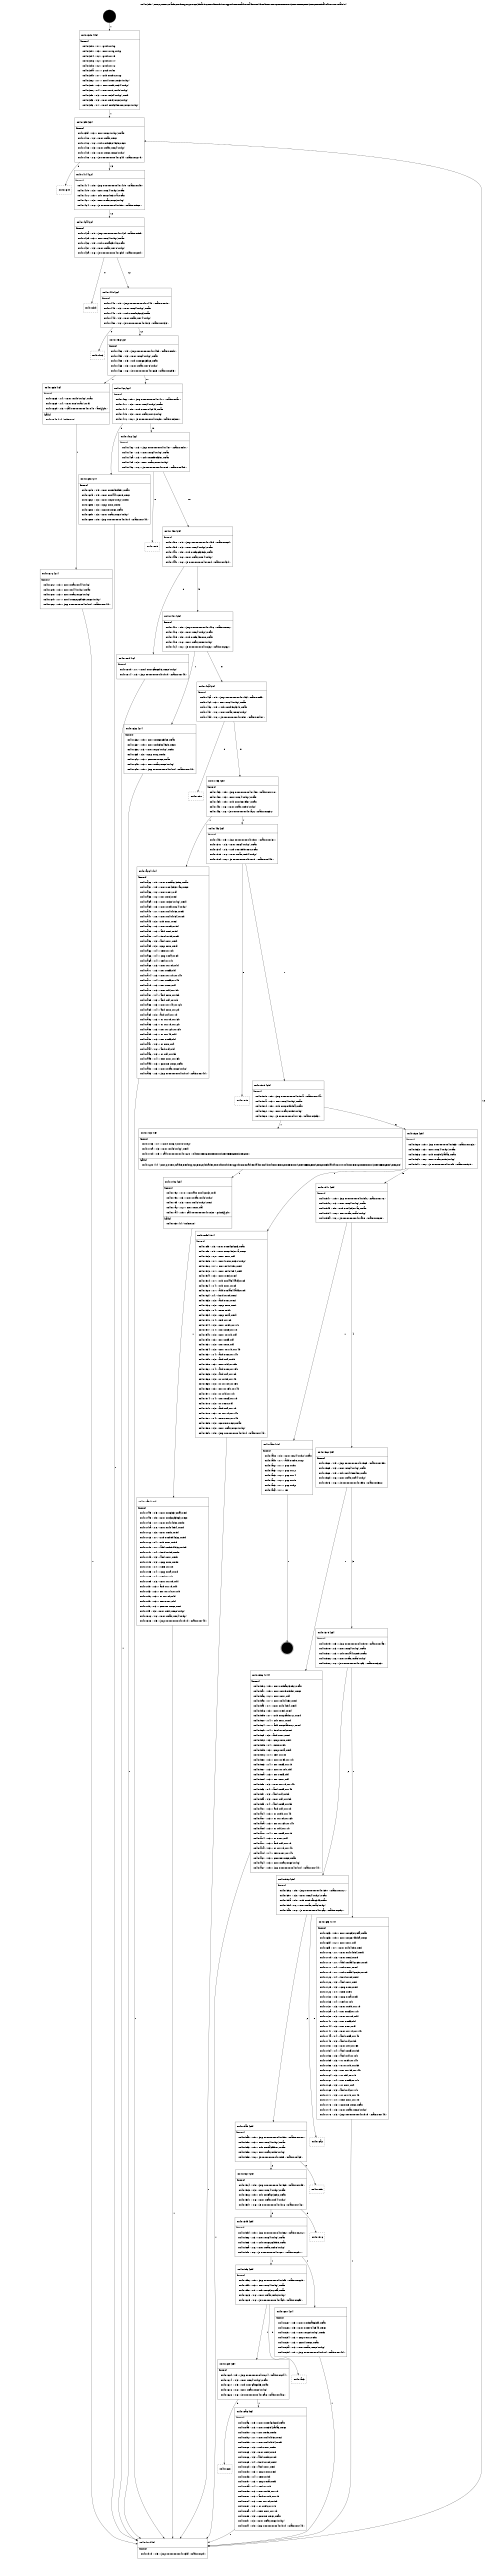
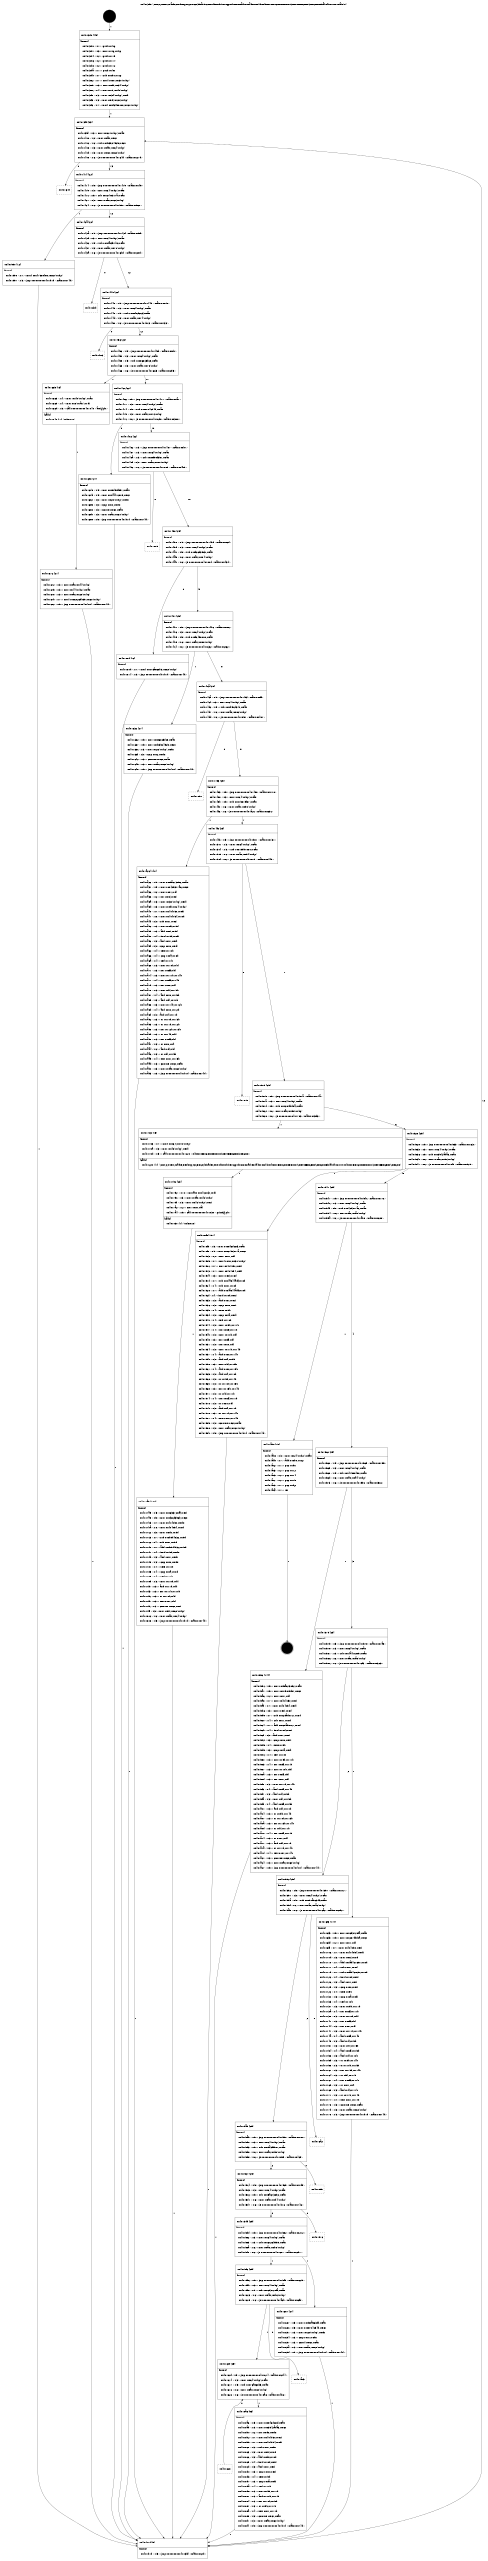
none -> (39, 273)
(226, 2430) -> (225, 2429)
